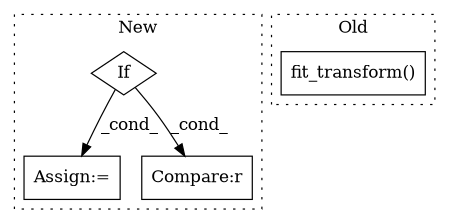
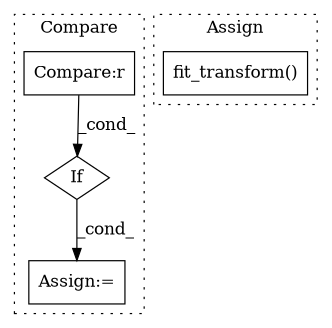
(138, 28) -> (79, 28)
(353, 28) -> (235, 28)
(158, 116) -> (78, 120)
